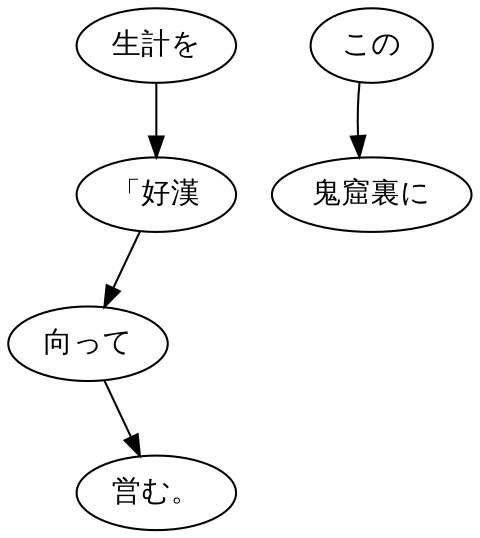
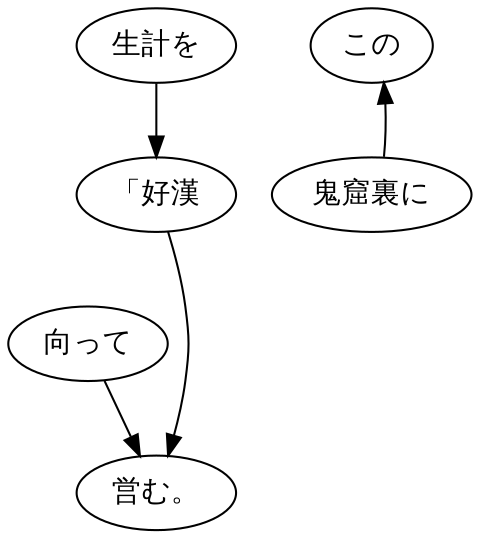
(358, 109) -> (386, 130)
(127, 260) -> (188, 333)
